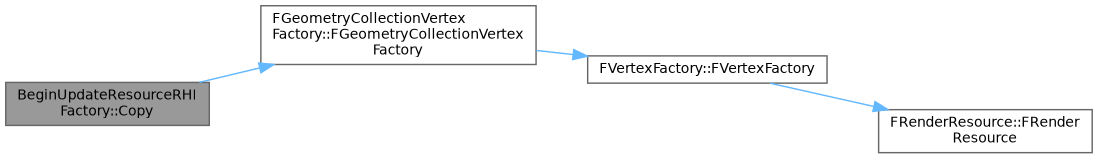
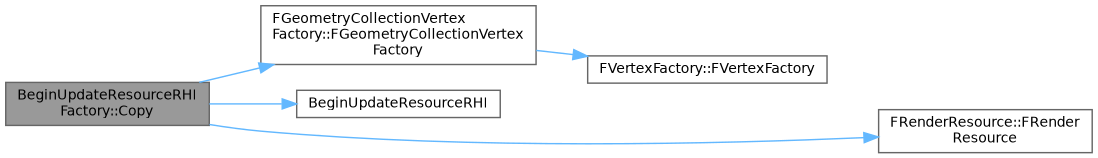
(822, 95) -> (536, 143)
none -> (398, 104)
